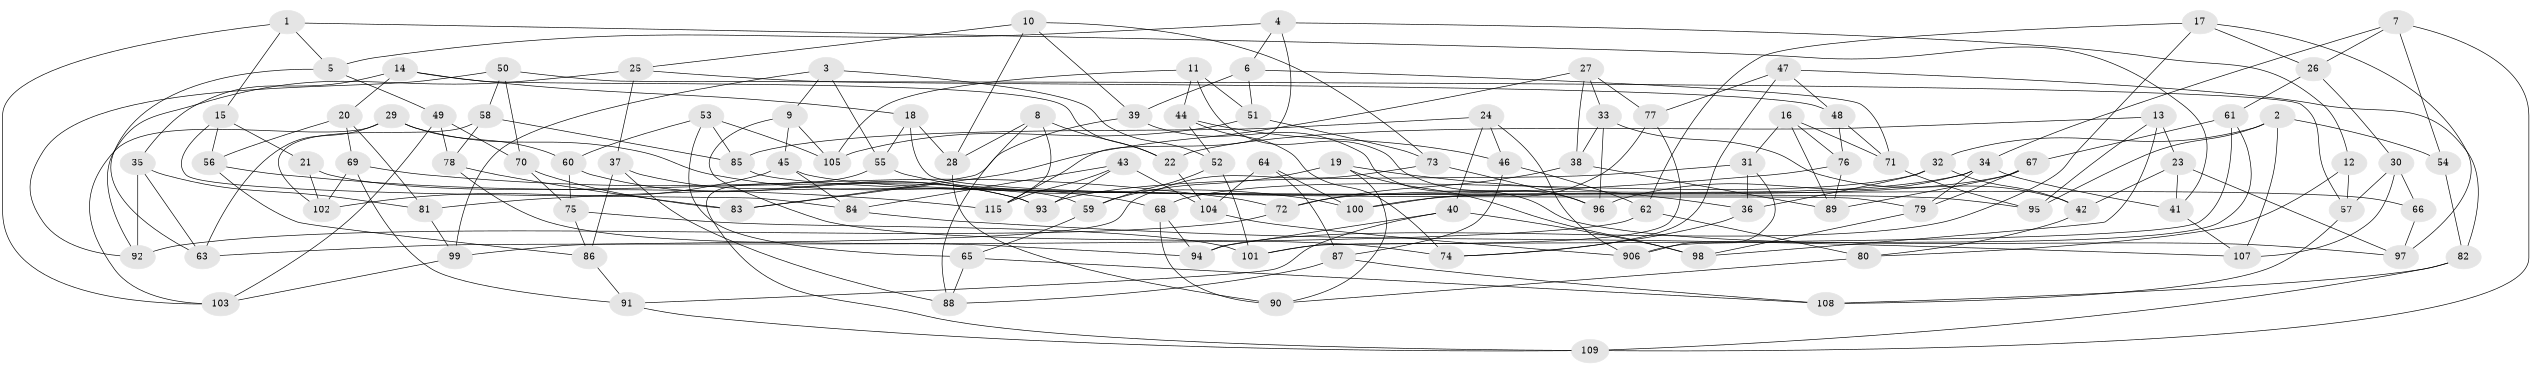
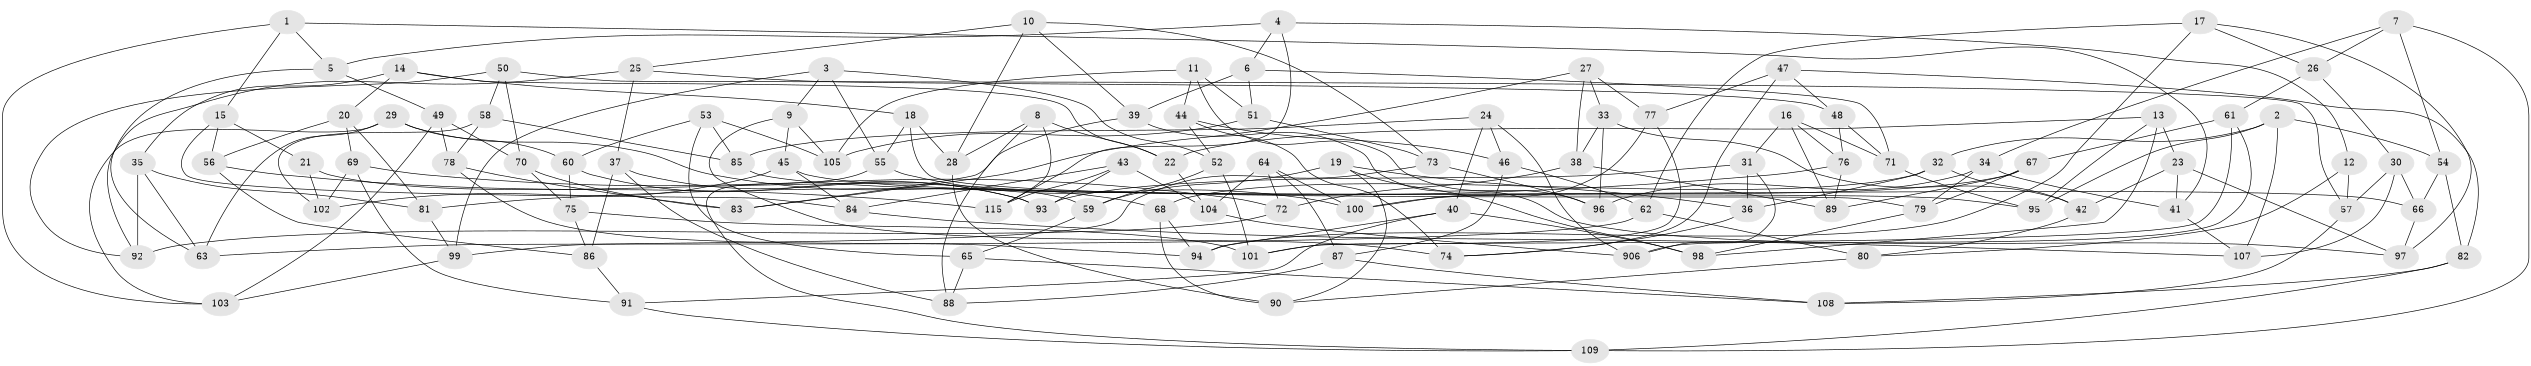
none -> (2431, 187)
(1635, 192) -> (1273, 187)
